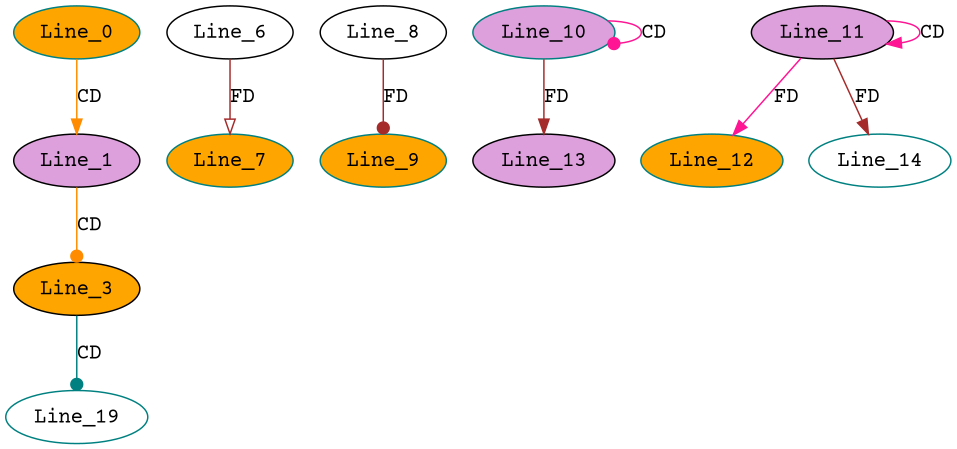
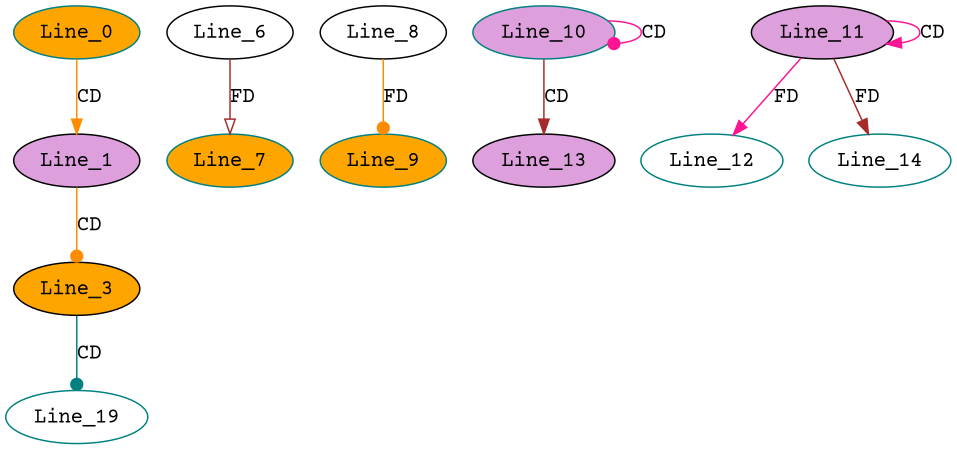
(383, 91) -> (383, 91)
(556, 97) -> (556, 97)
(712, 161) -> (712, 161)
